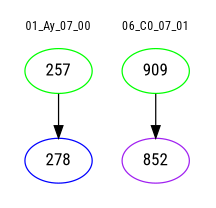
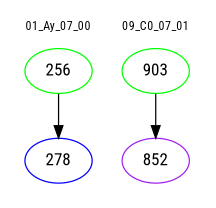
(156, 27) -> (156, 27)
(59, 71) -> (59, 71)
(156, 71) -> (156, 71)
